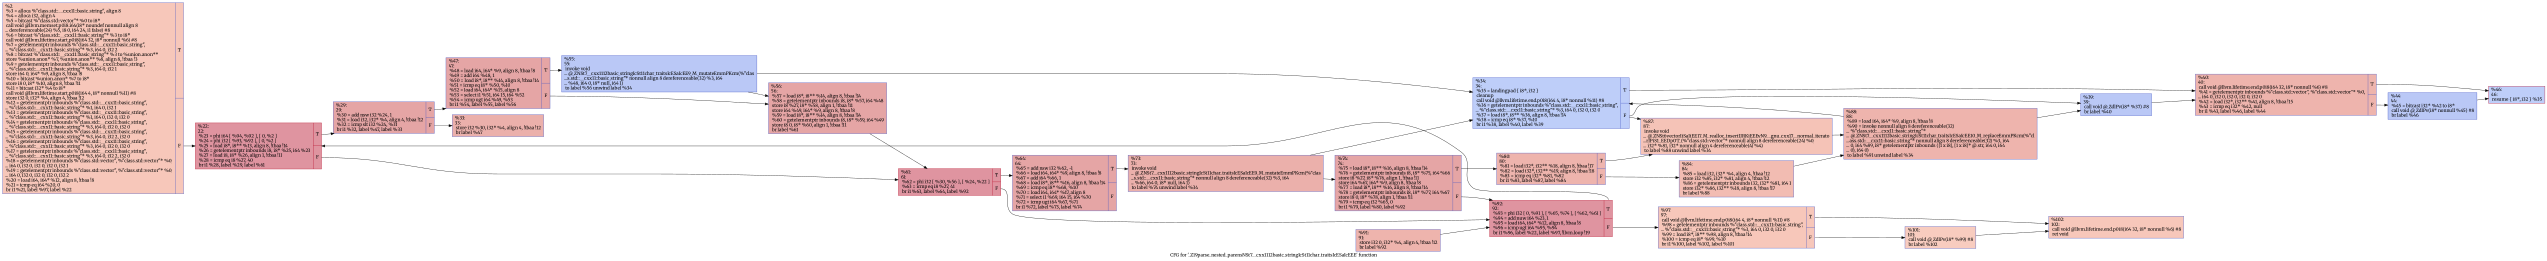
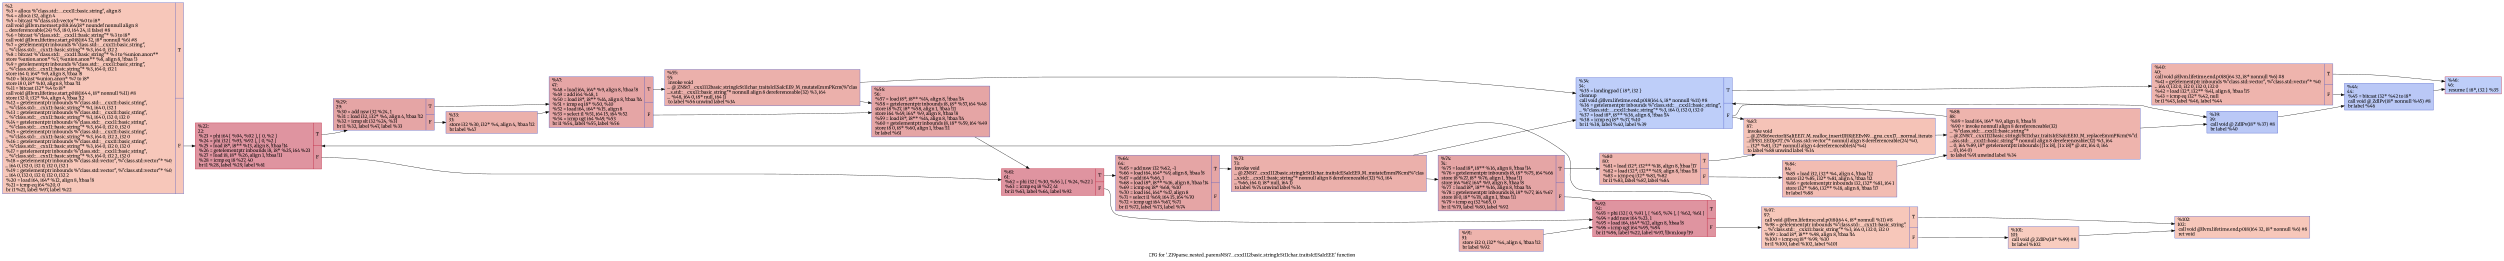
(659, 74) -> (762, 88)
(2172, 101) -> (2310, 112)
none -> (542, 113)
